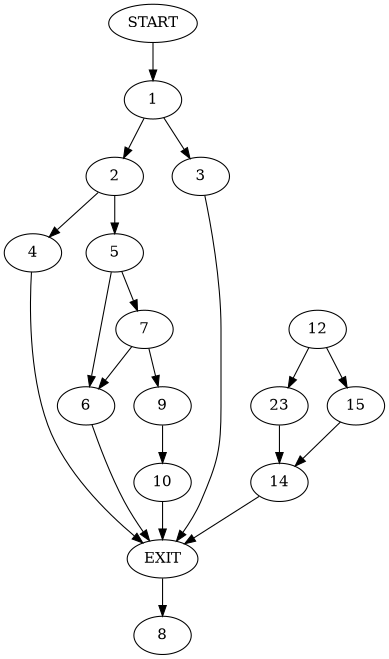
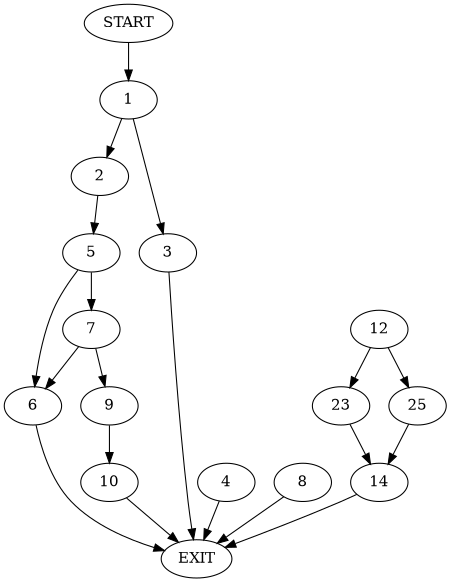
(78, 211) -> none
(356, 406) -> (418, 406)
(163, 592) -> (255, 517)
